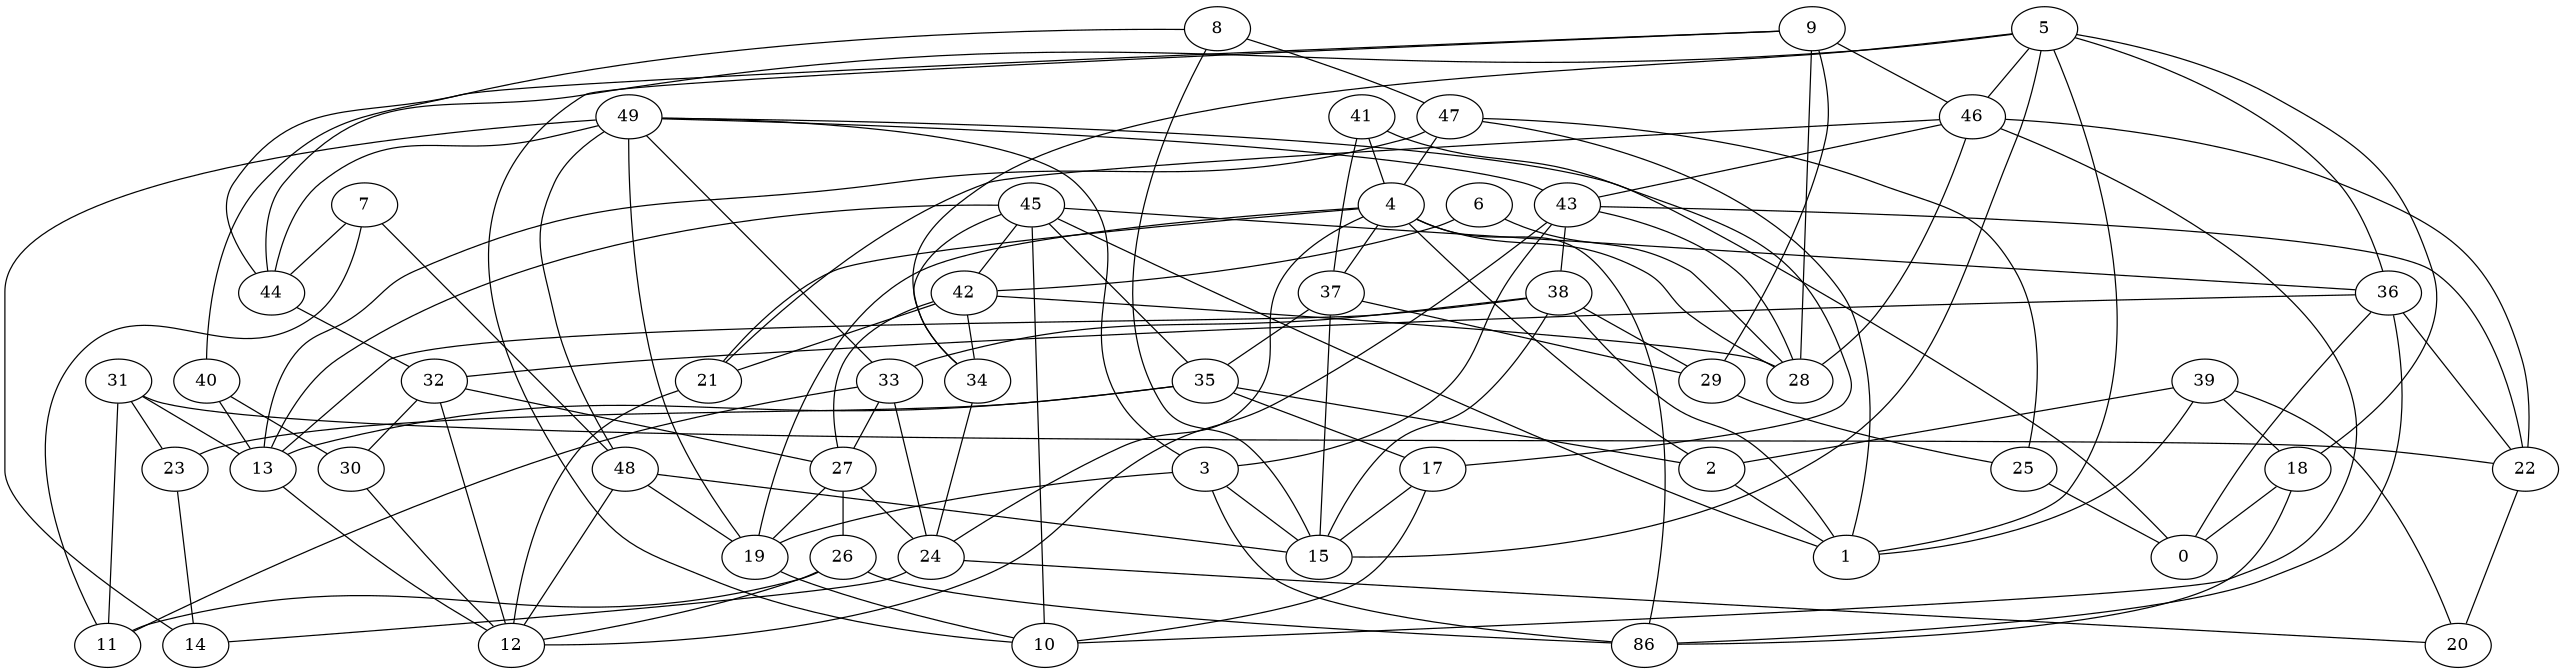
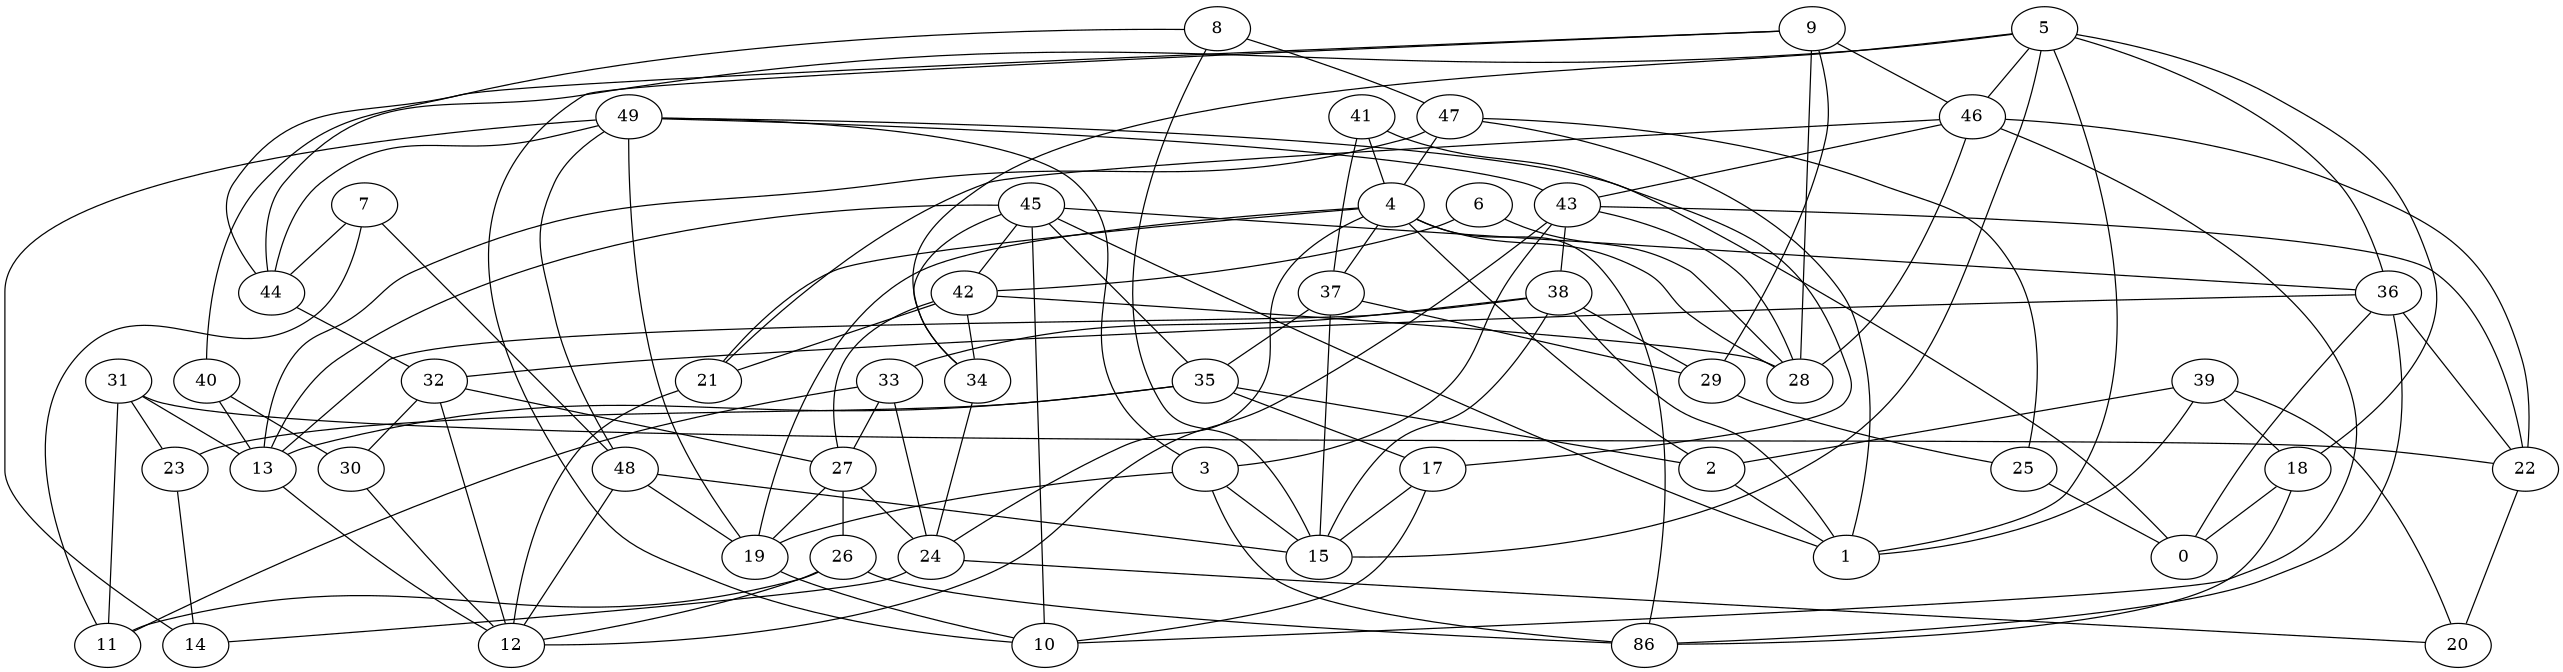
(759, 249) -> none
